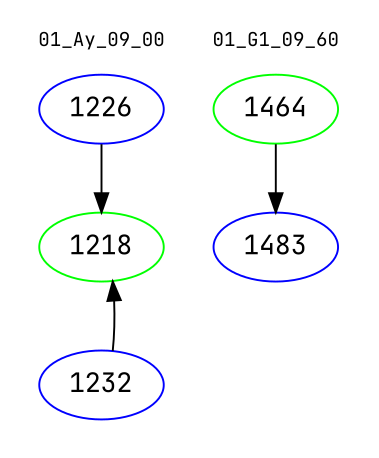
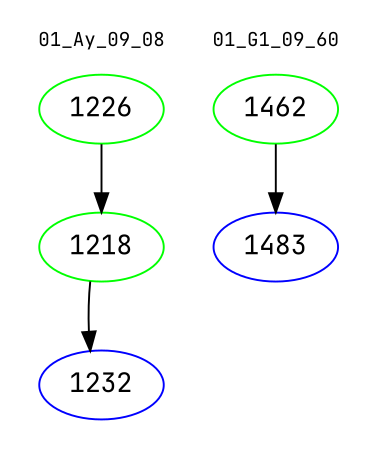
(102, 41) -> (102, 41)
(102, 109) -> (102, 109)
(276, 109) -> (276, 109)
(114, 326) -> (89, 306)
